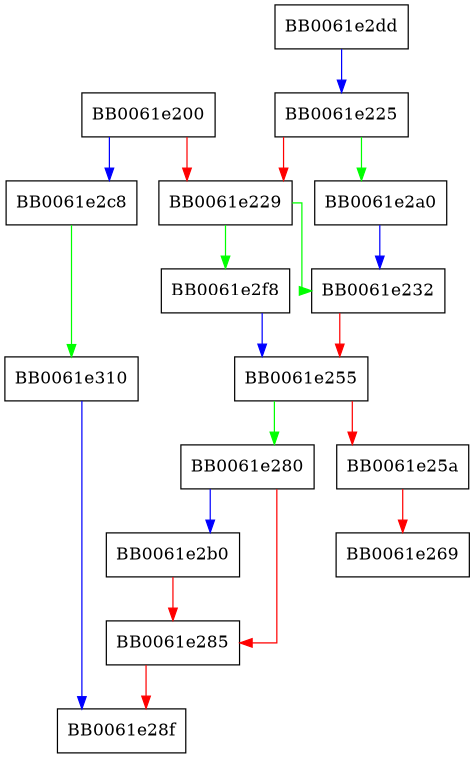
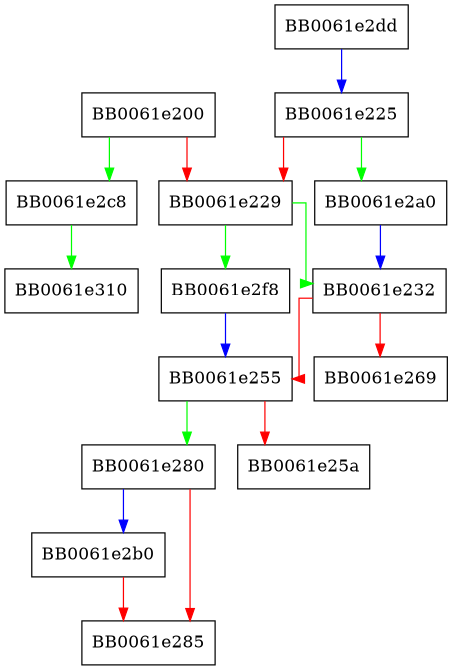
(109, 153) -> (109, 153)
(403, 505) -> (380, 329)
(122, 731) -> none
